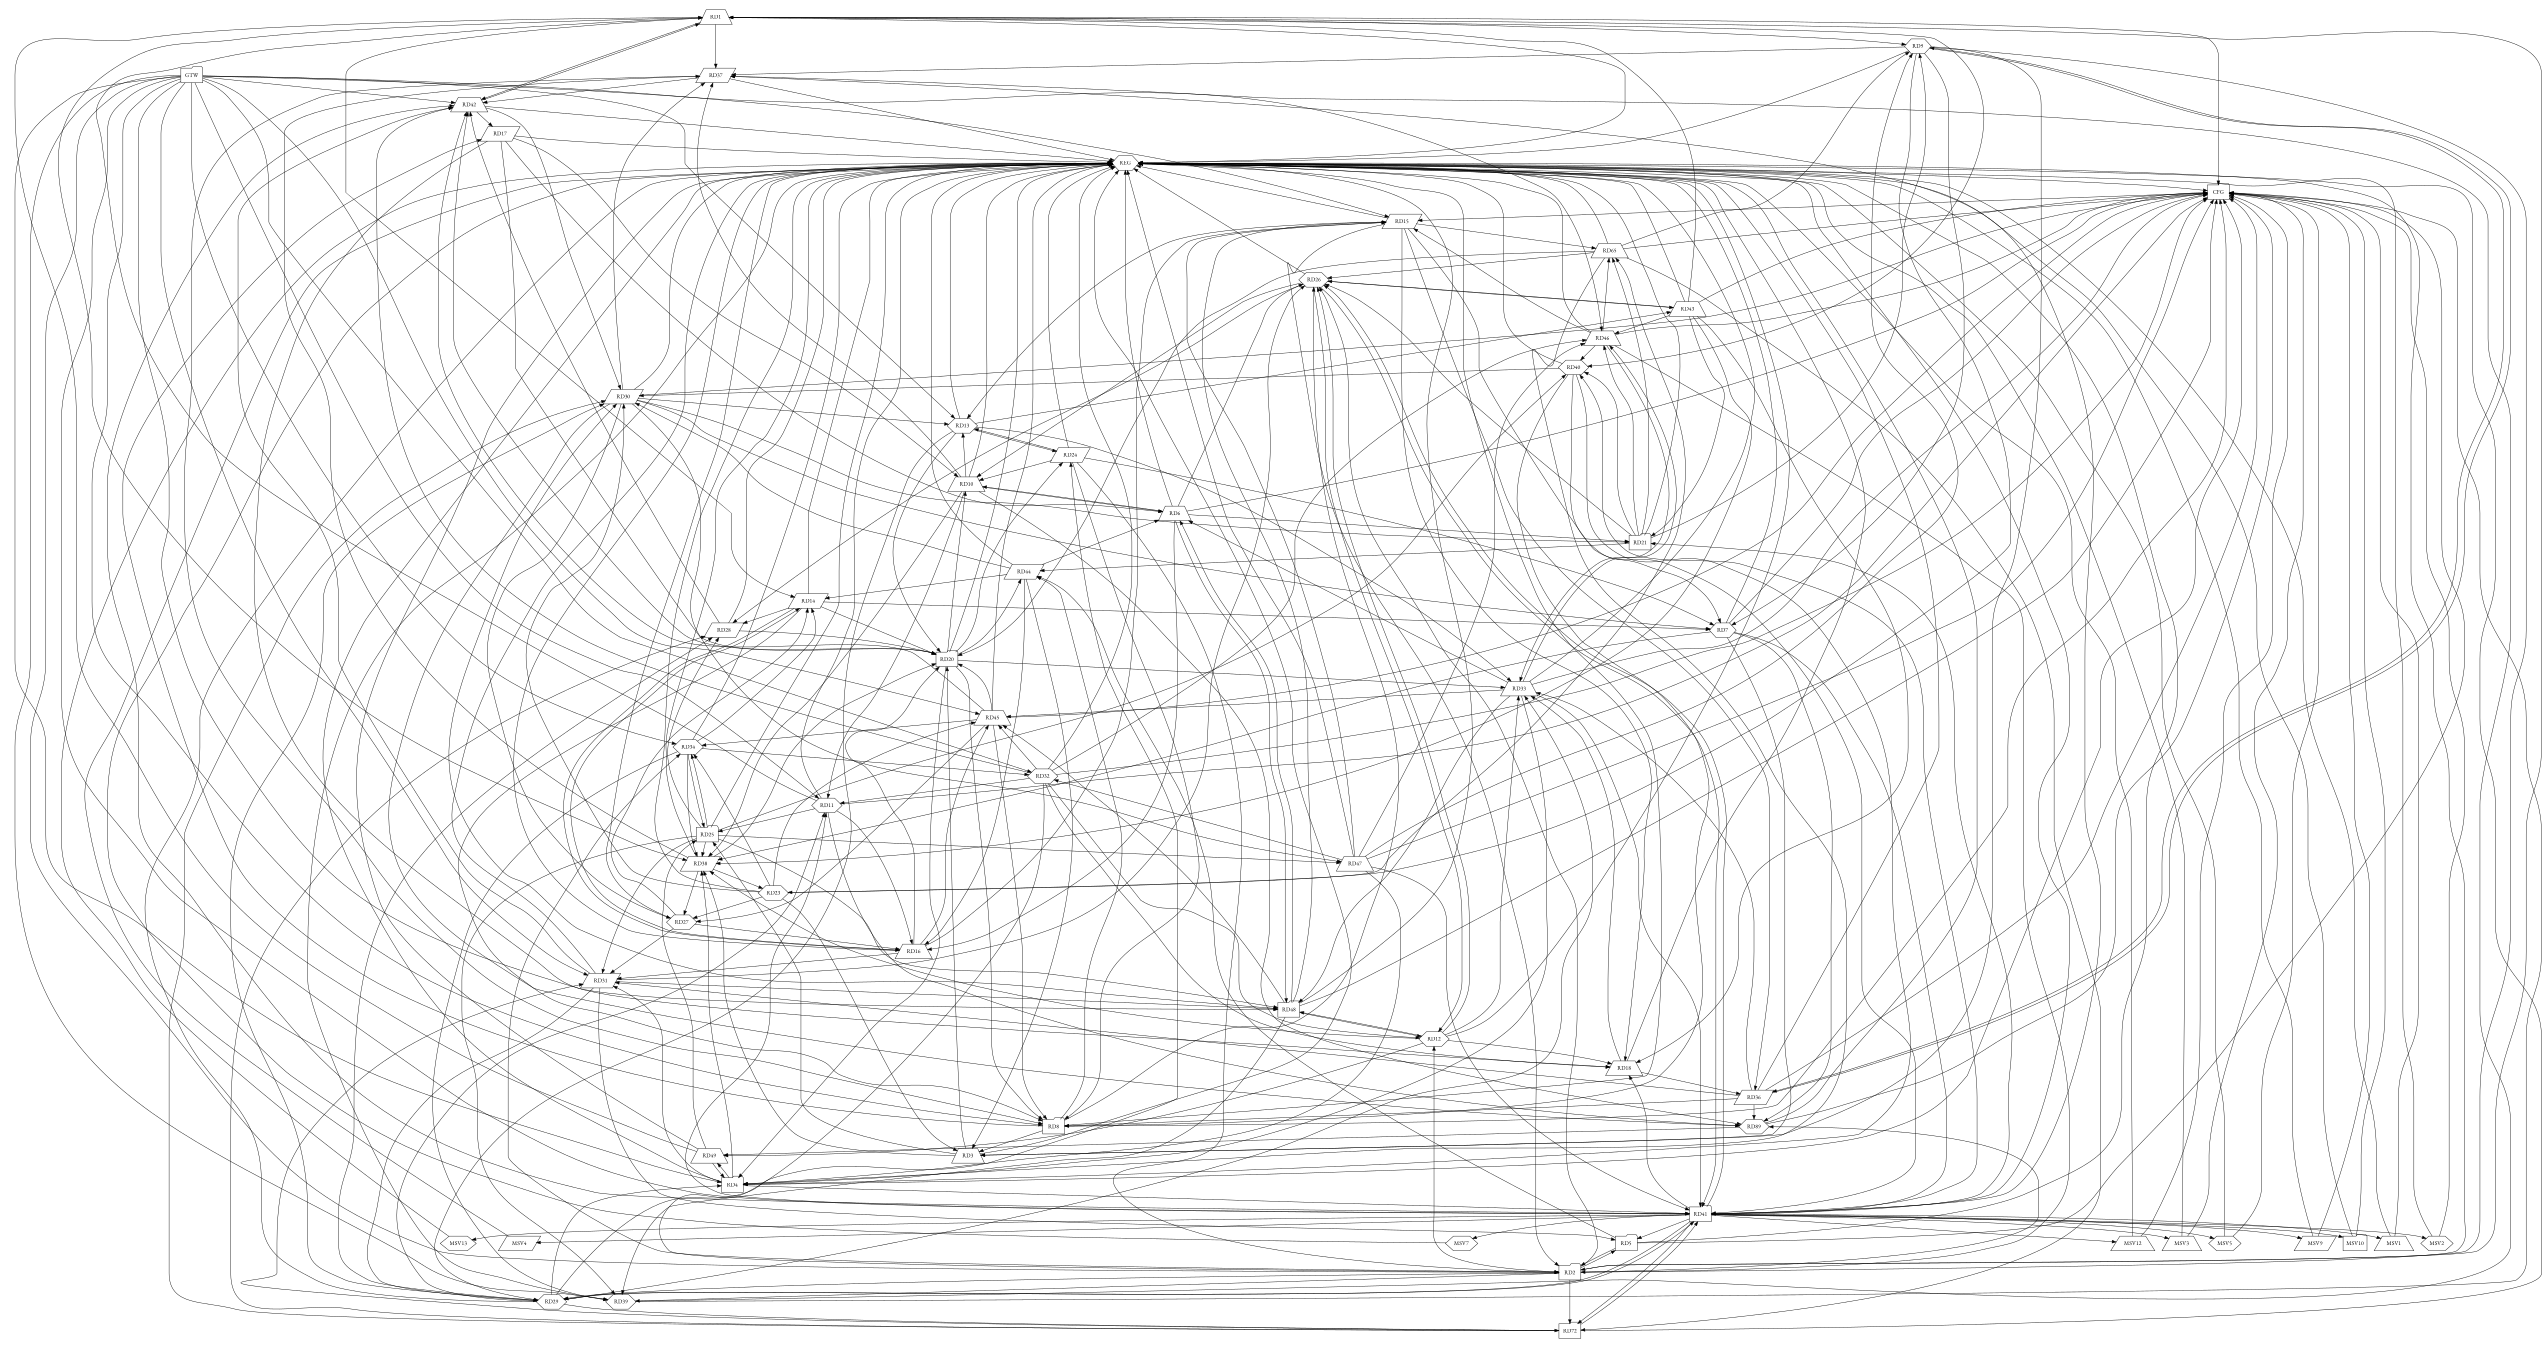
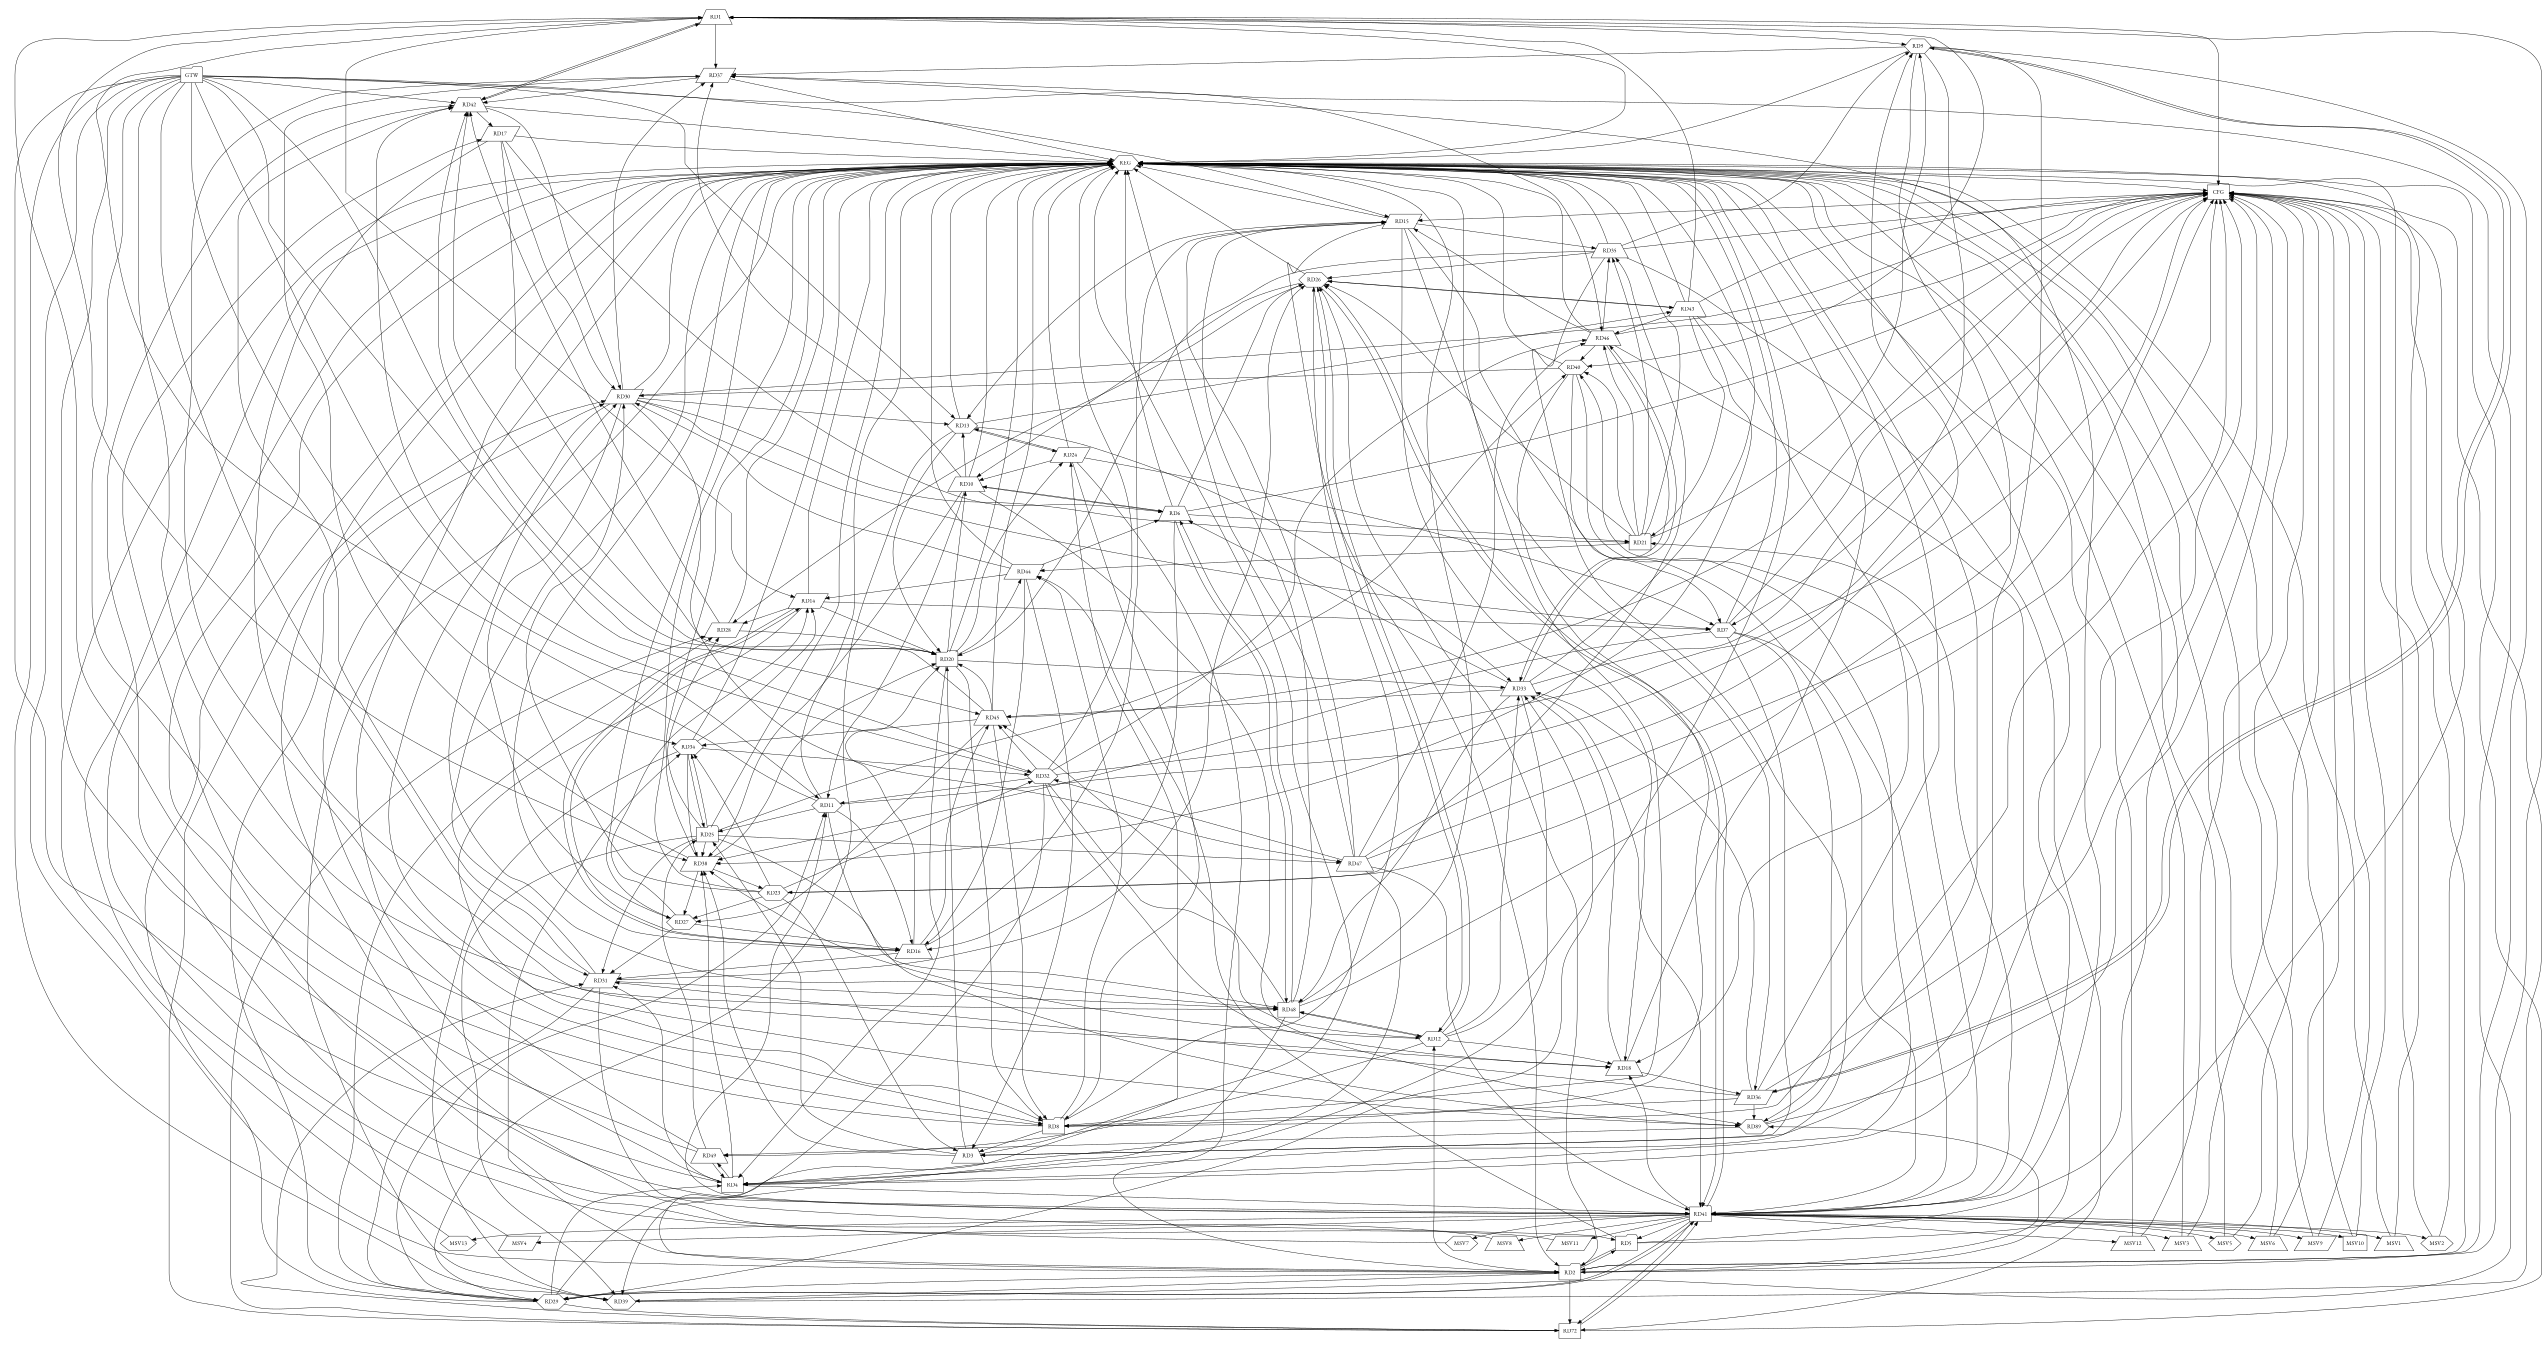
(1610, 251) -> (1610, 251)
(724, 317) -> (544, 263)
(837, 778) -> (900, 838)
none -> (1505, 1243)
none -> (1570, 1243)
none -> (2268, 1243)
